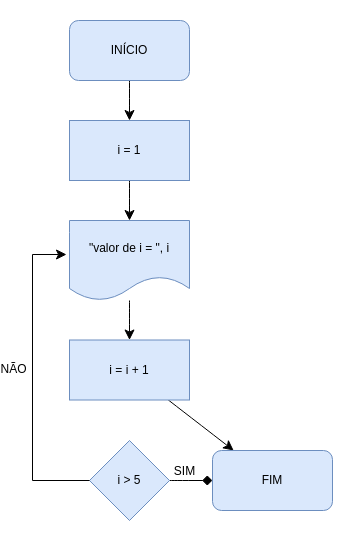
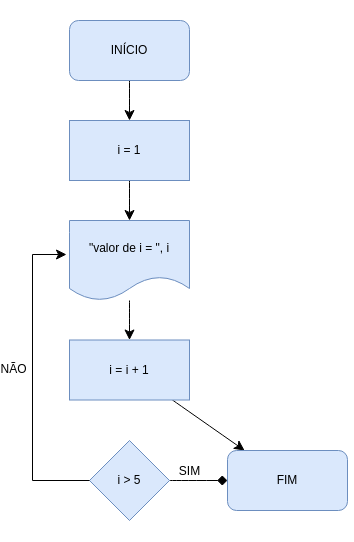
(273, 481) -> (288, 481)
